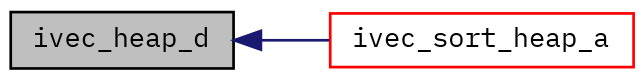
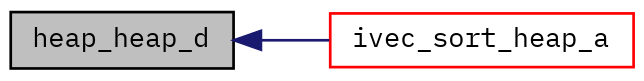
(122, 40) -> (122, 40)
